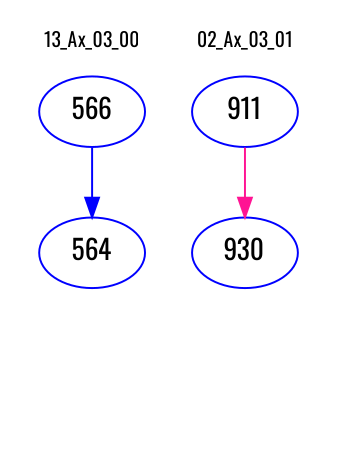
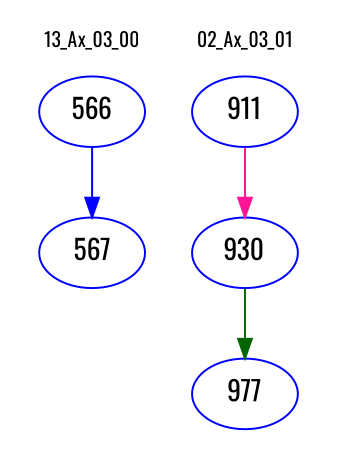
(92, 253) -> (92, 253)
none -> (245, 394)
